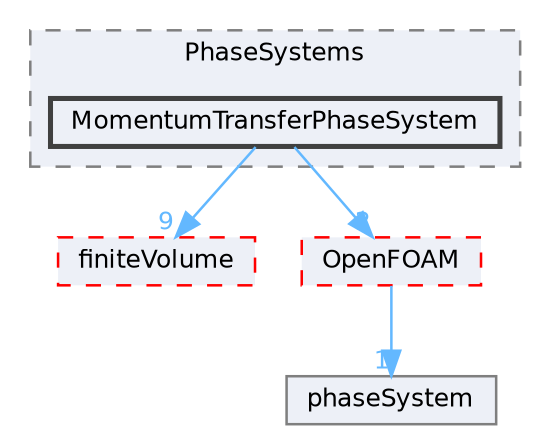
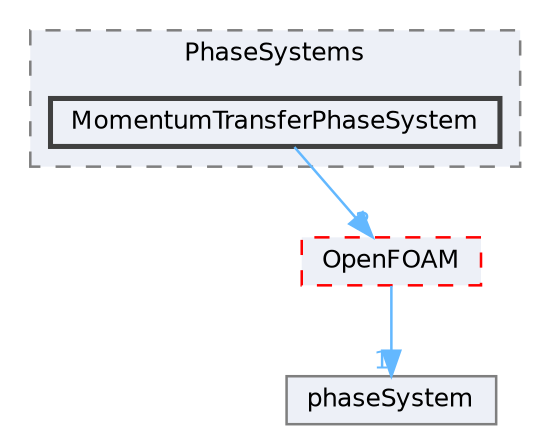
(157, 261) -> none
